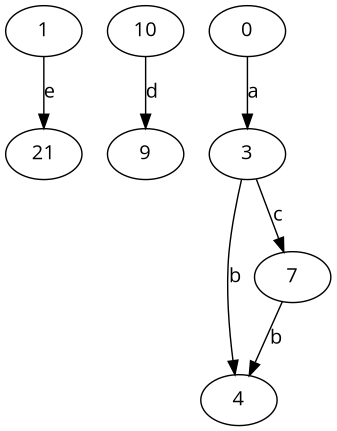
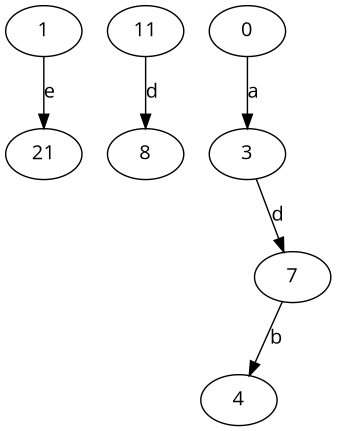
(146, 31) -> (146, 31)
(146, 154) -> (146, 154)
(278, 216) -> (278, 216)
(228, 269) -> none
